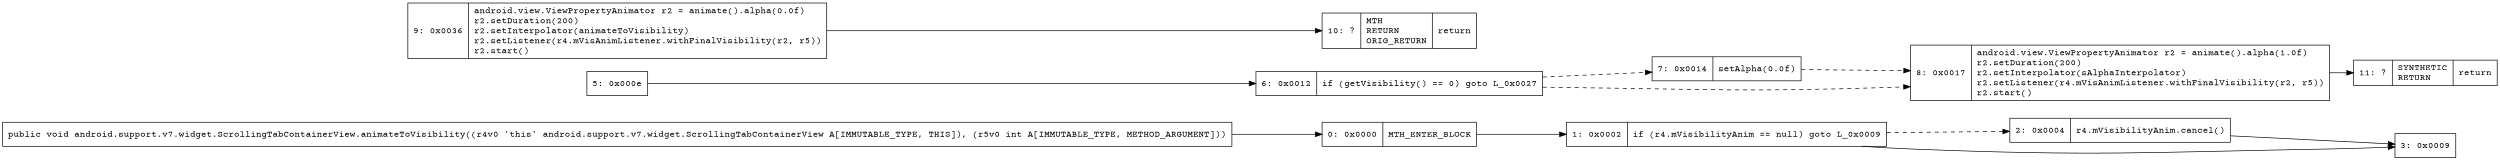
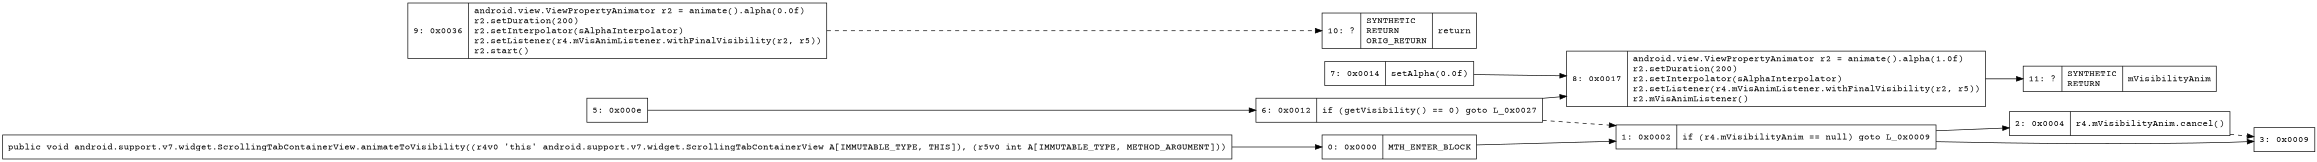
(1375, 20) -> (1391, 20)
(582, 30) -> (579, 30)
(1071, 31) -> (1071, 31)
(1852, 70) -> (1517, 75)
(2475, 72) -> (2170, 78)
(1594, 75) -> (1576, 123)
(1723, 90) -> (1551, 98)
(2005, 93) -> (1691, 99)
(1945, 132) -> (1969, 129)
(2309, 140) -> (2239, 135)
